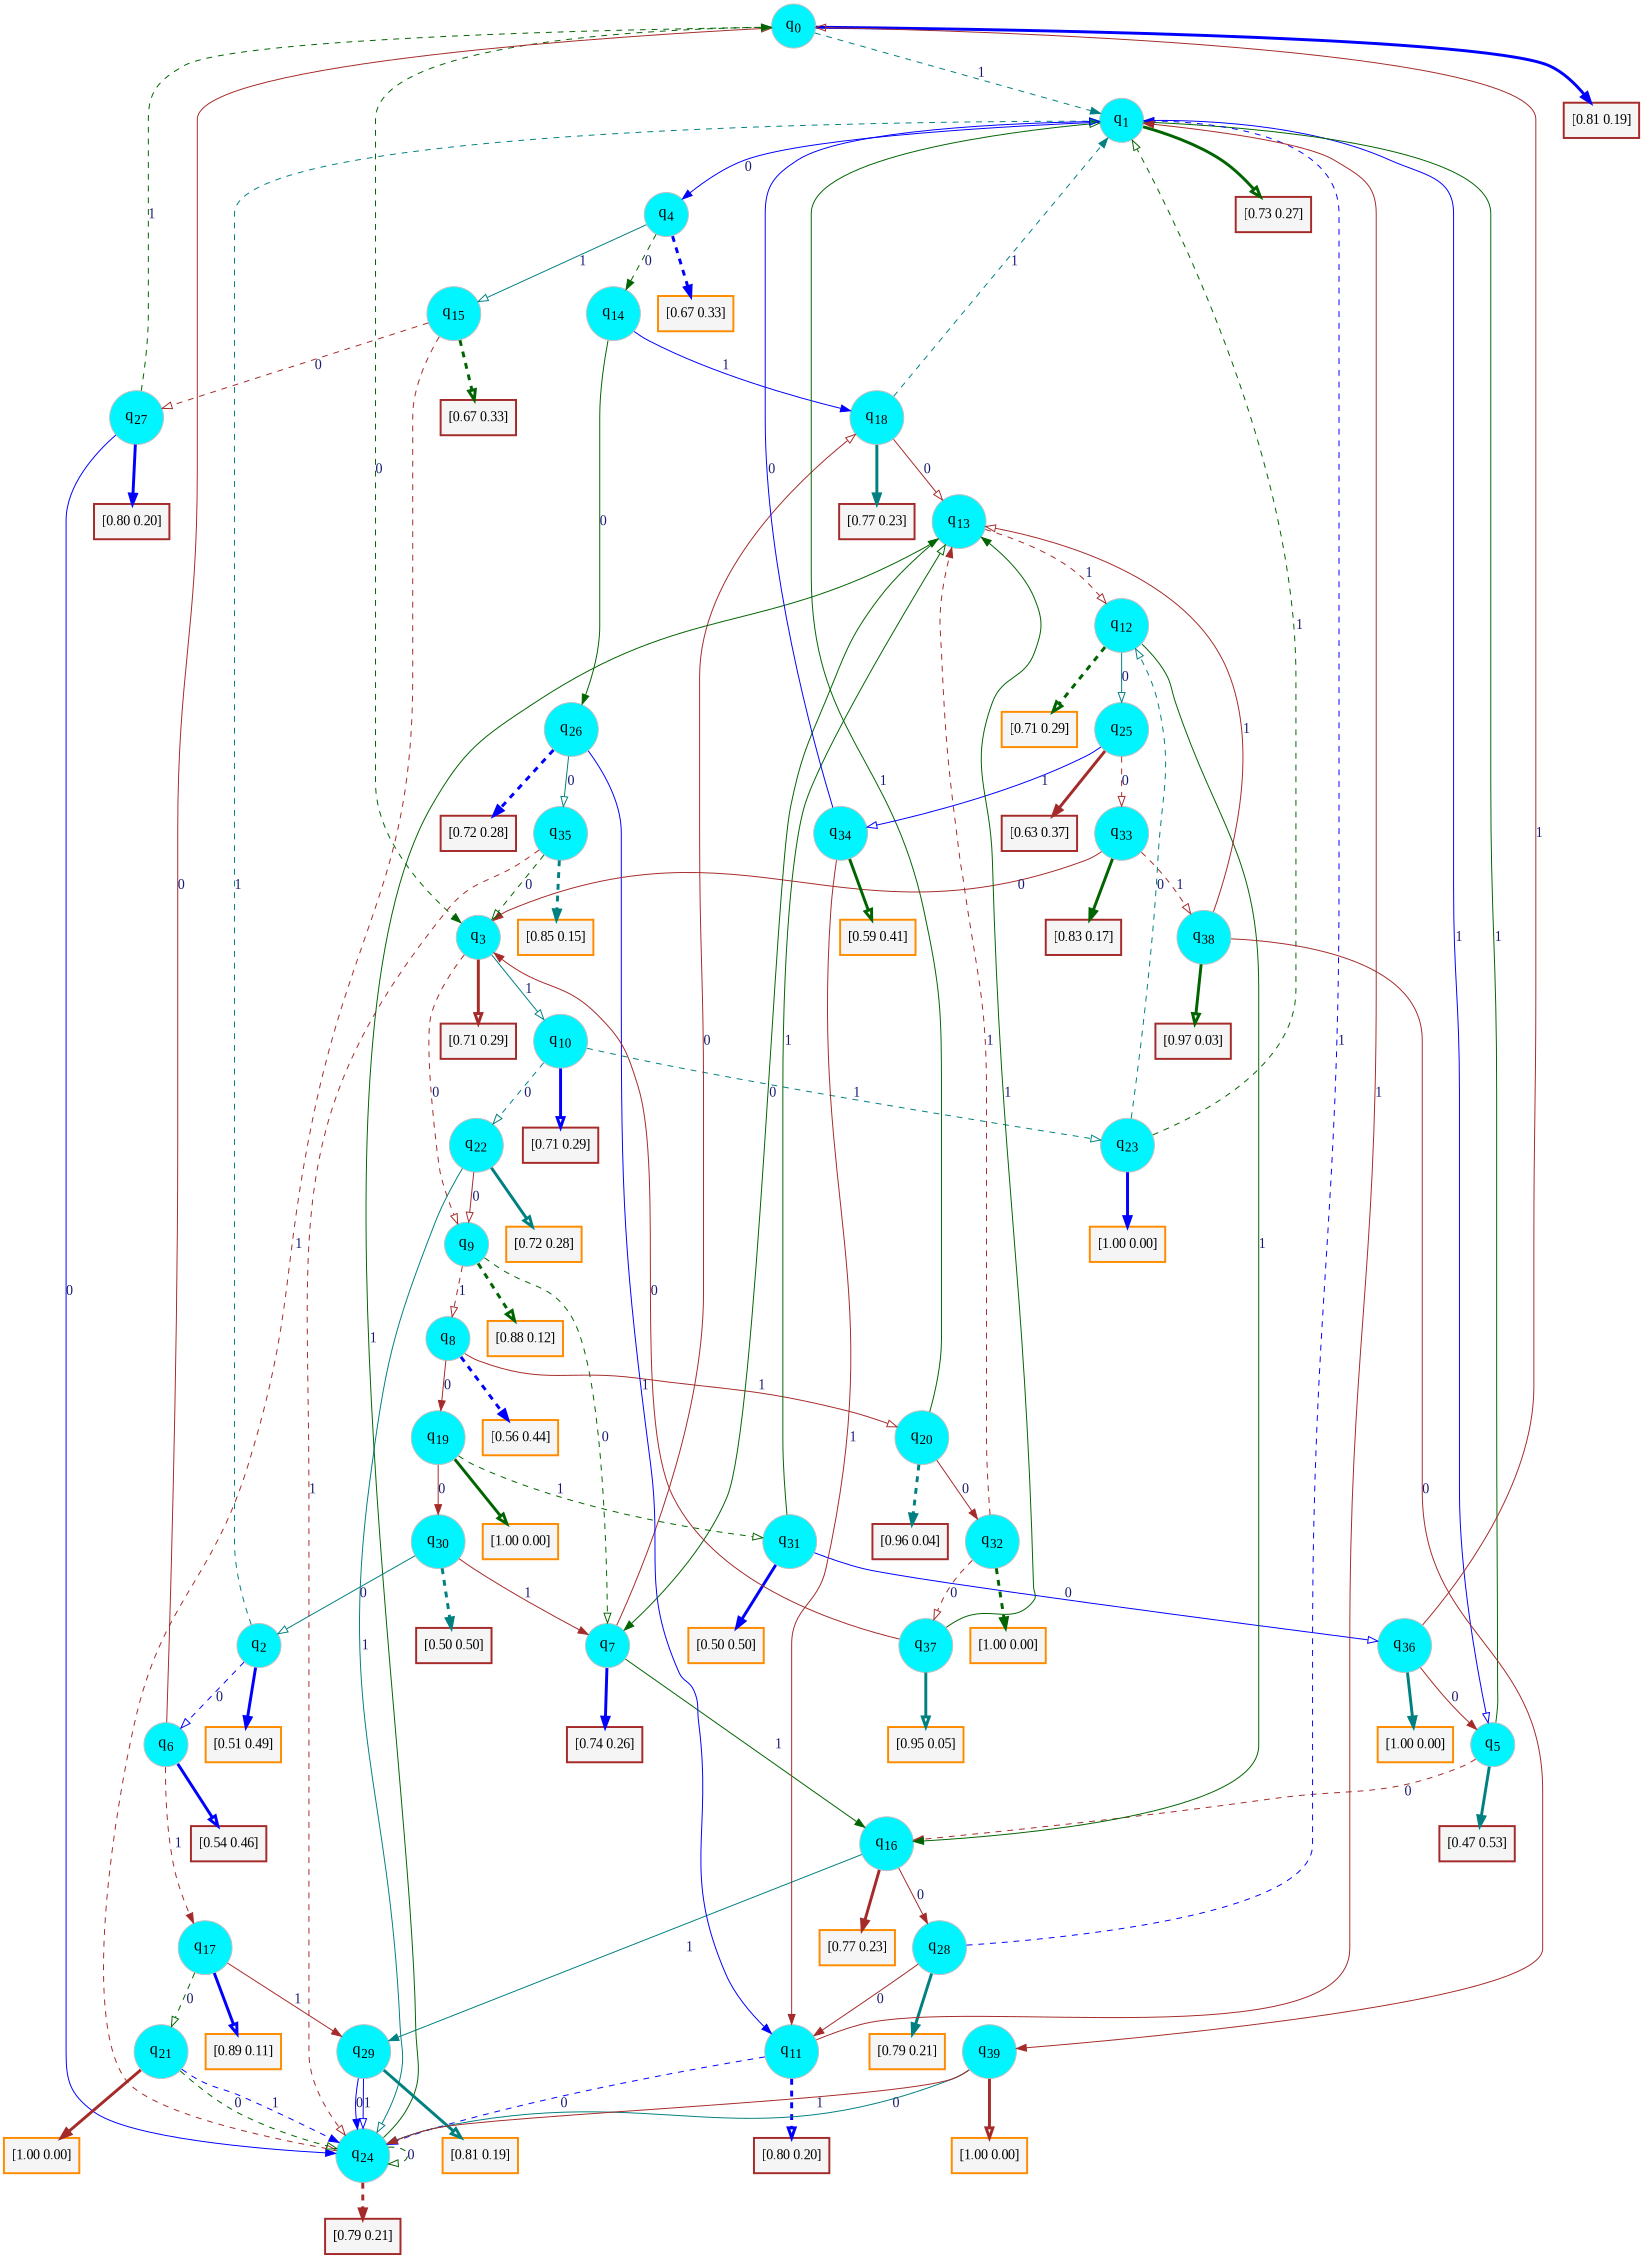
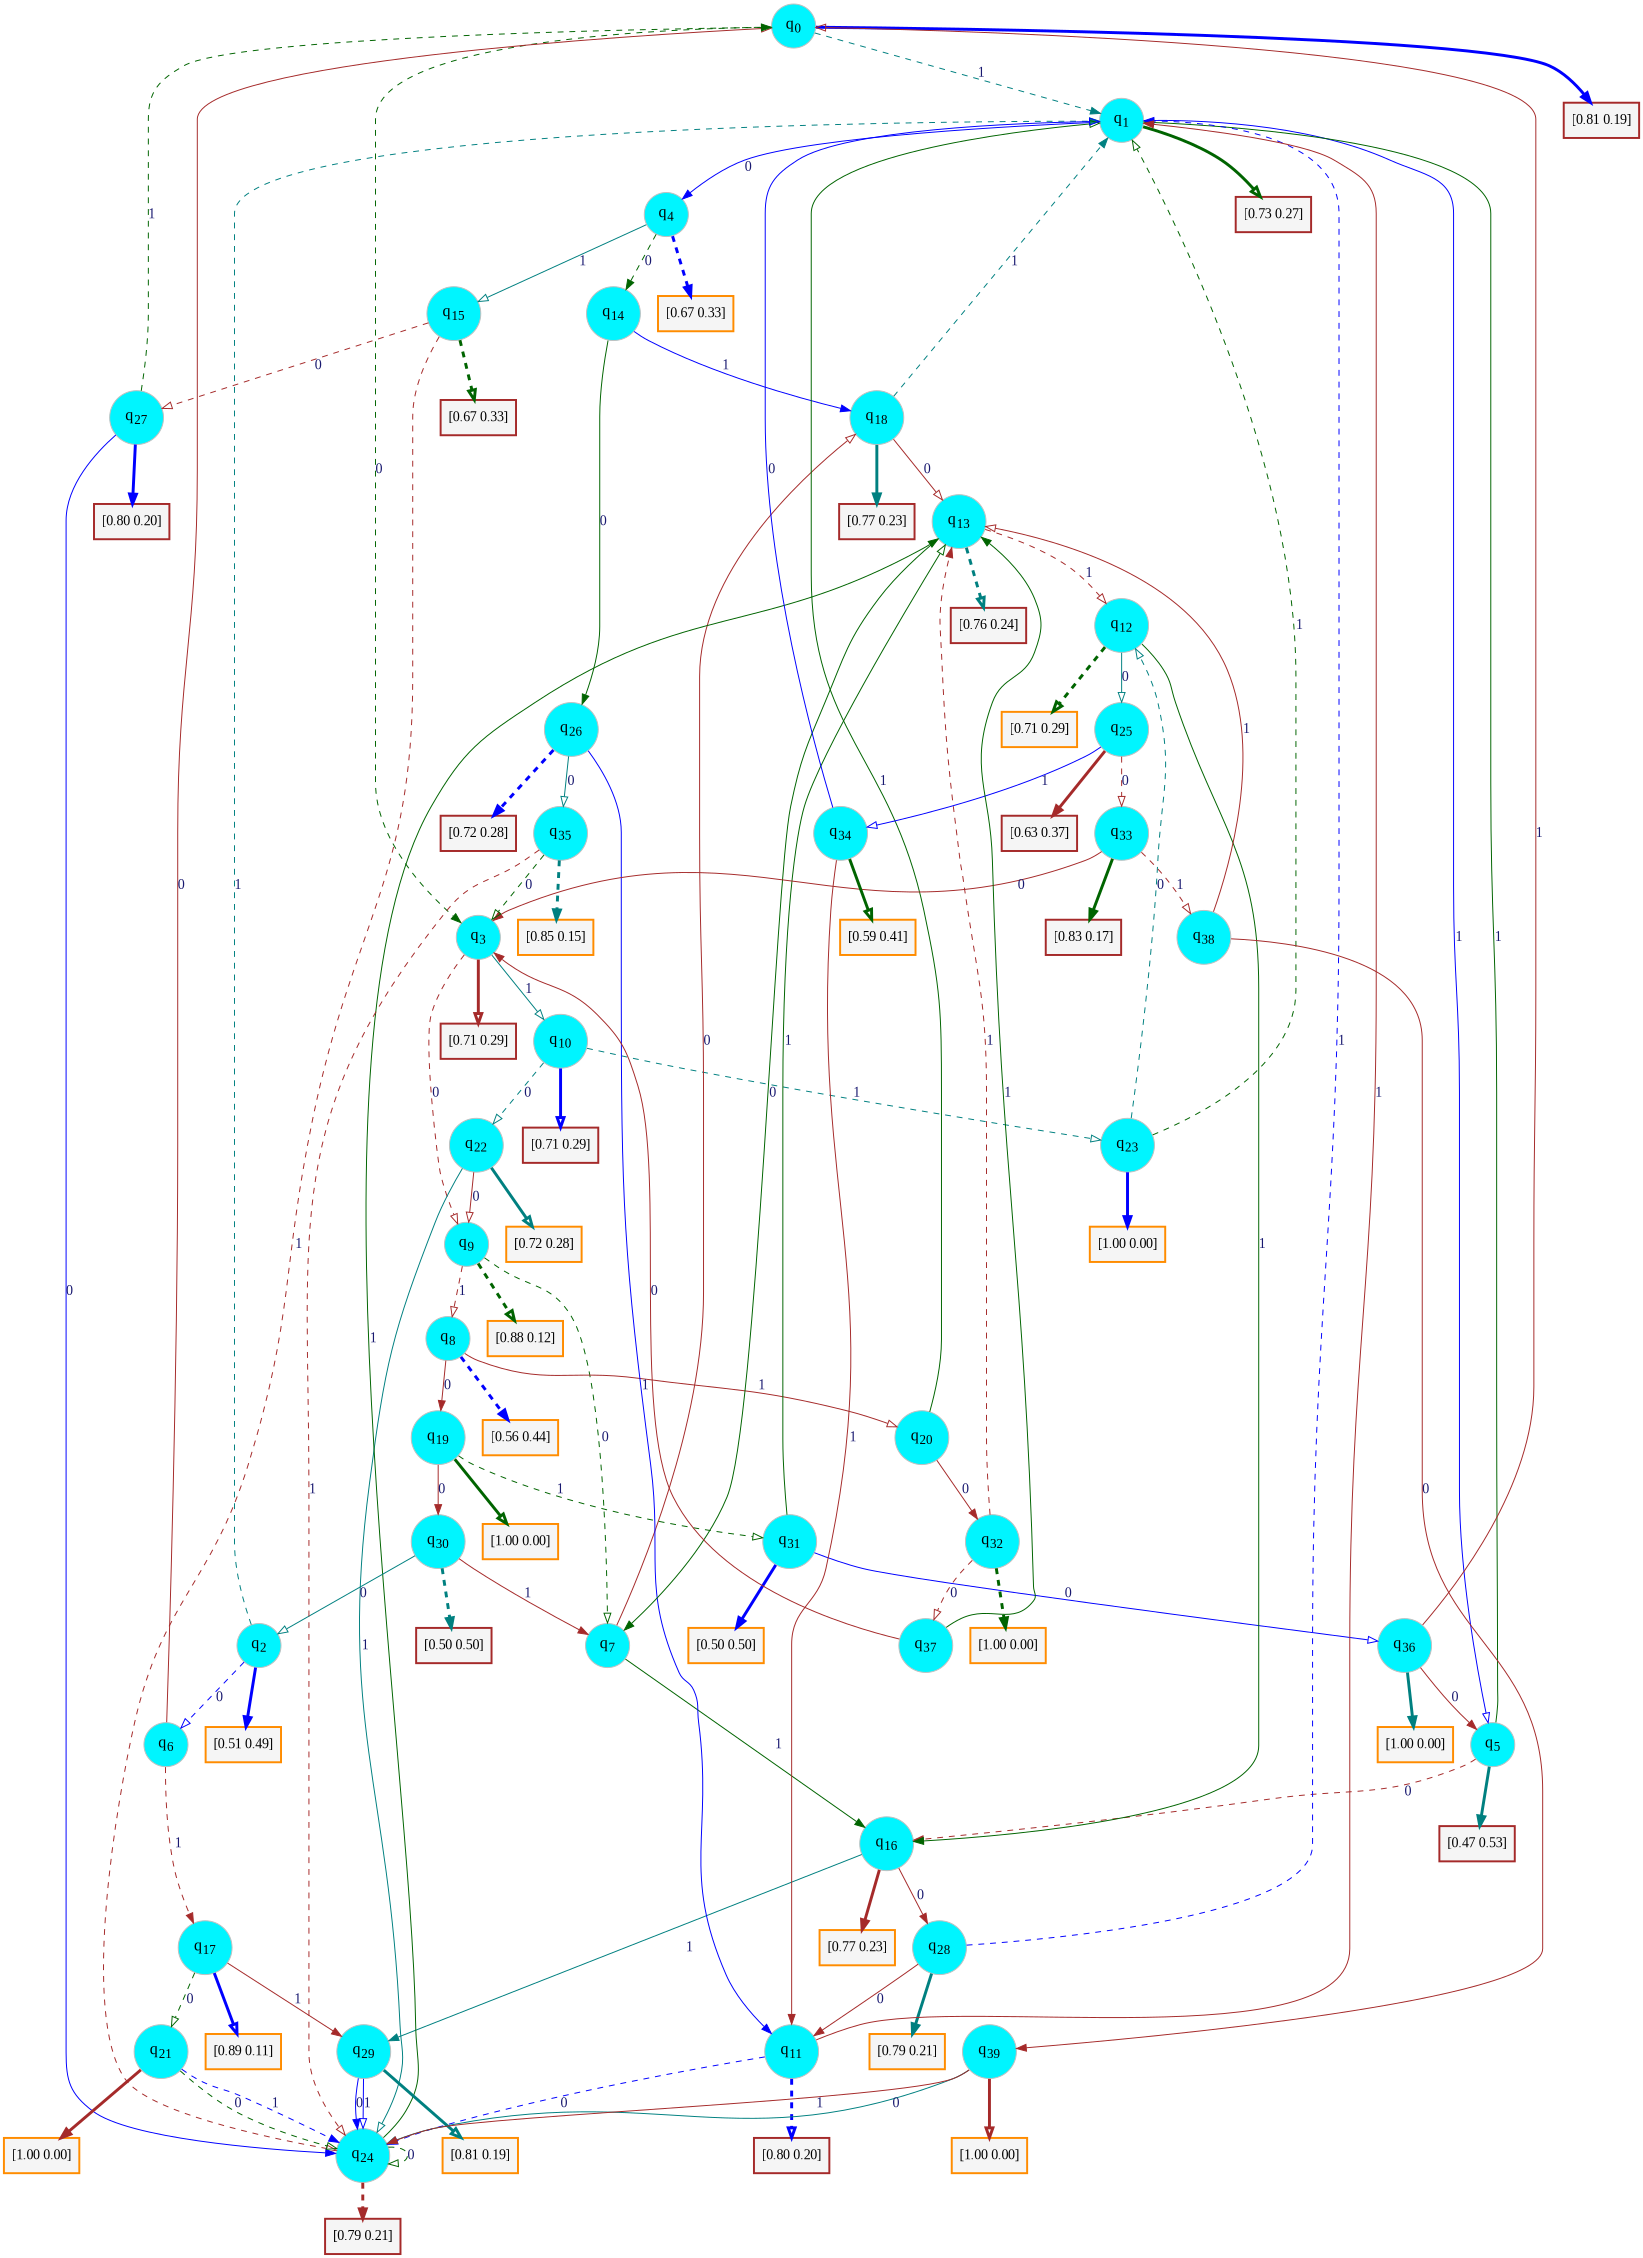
none -> (988, 625)
(1193, 1041) -> none
(910, 1542) -> none
(605, 1745) -> none
(926, 1745) -> none
(229, 1844) -> none
